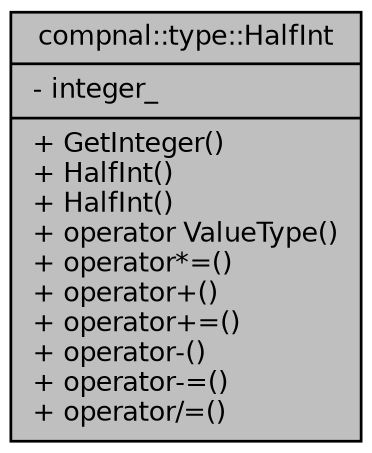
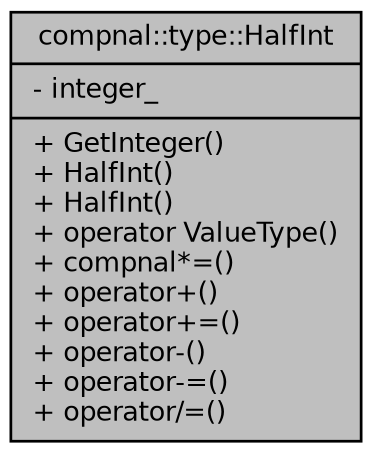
(133, 263) -> (134, 263)
